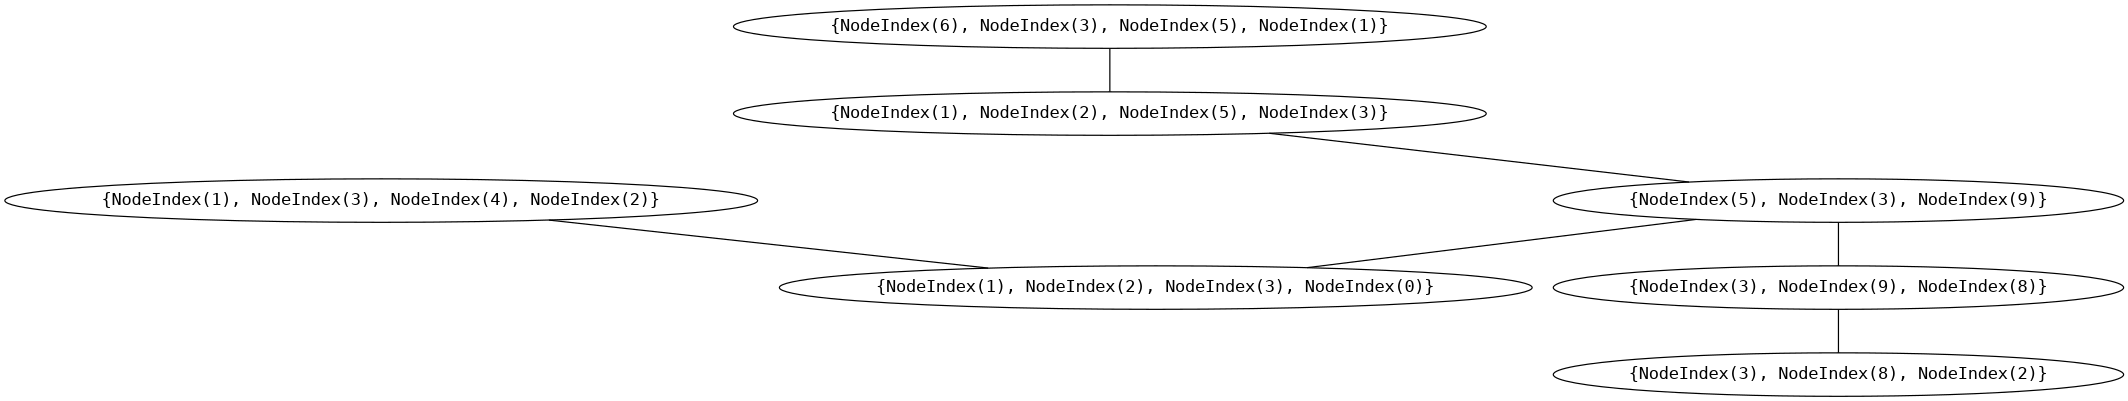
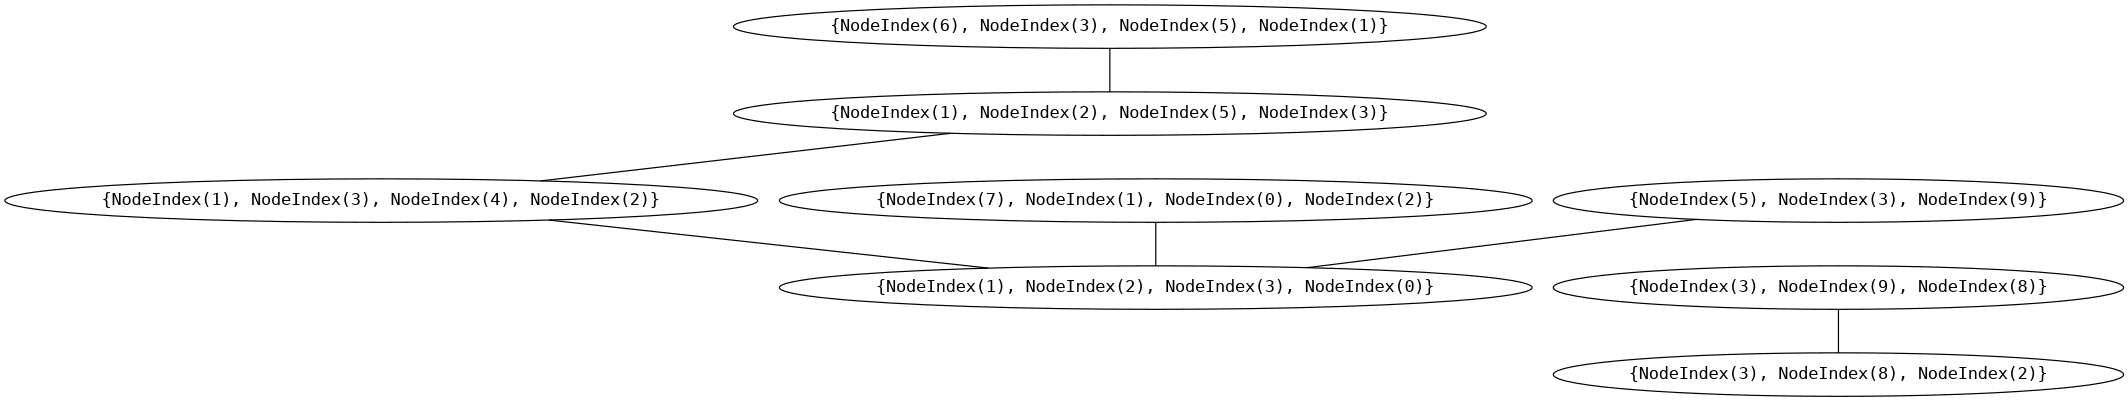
(1479, 158) -> (746, 157)
none -> (1156, 201)
(1838, 244) -> none
